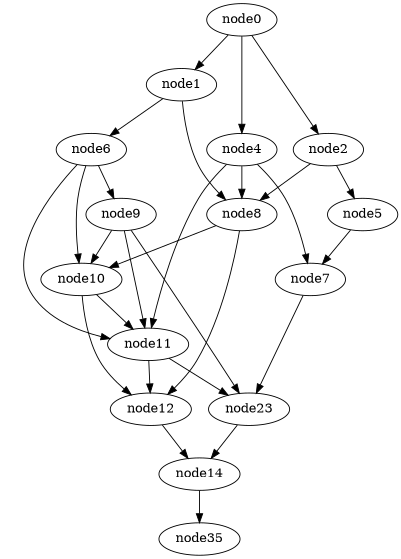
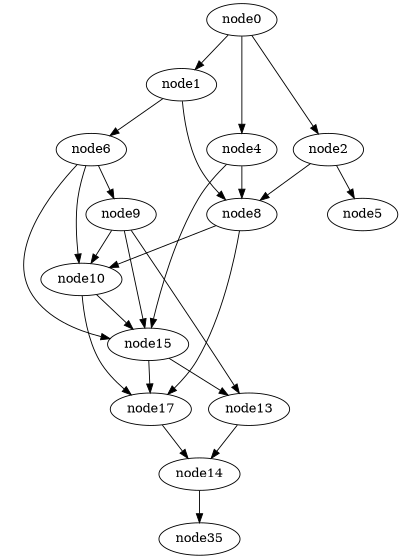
(310, 279) -> none
(148, 344) -> (148, 344)
(151, 409) -> (151, 409)
(249, 409) -> (249, 409)
